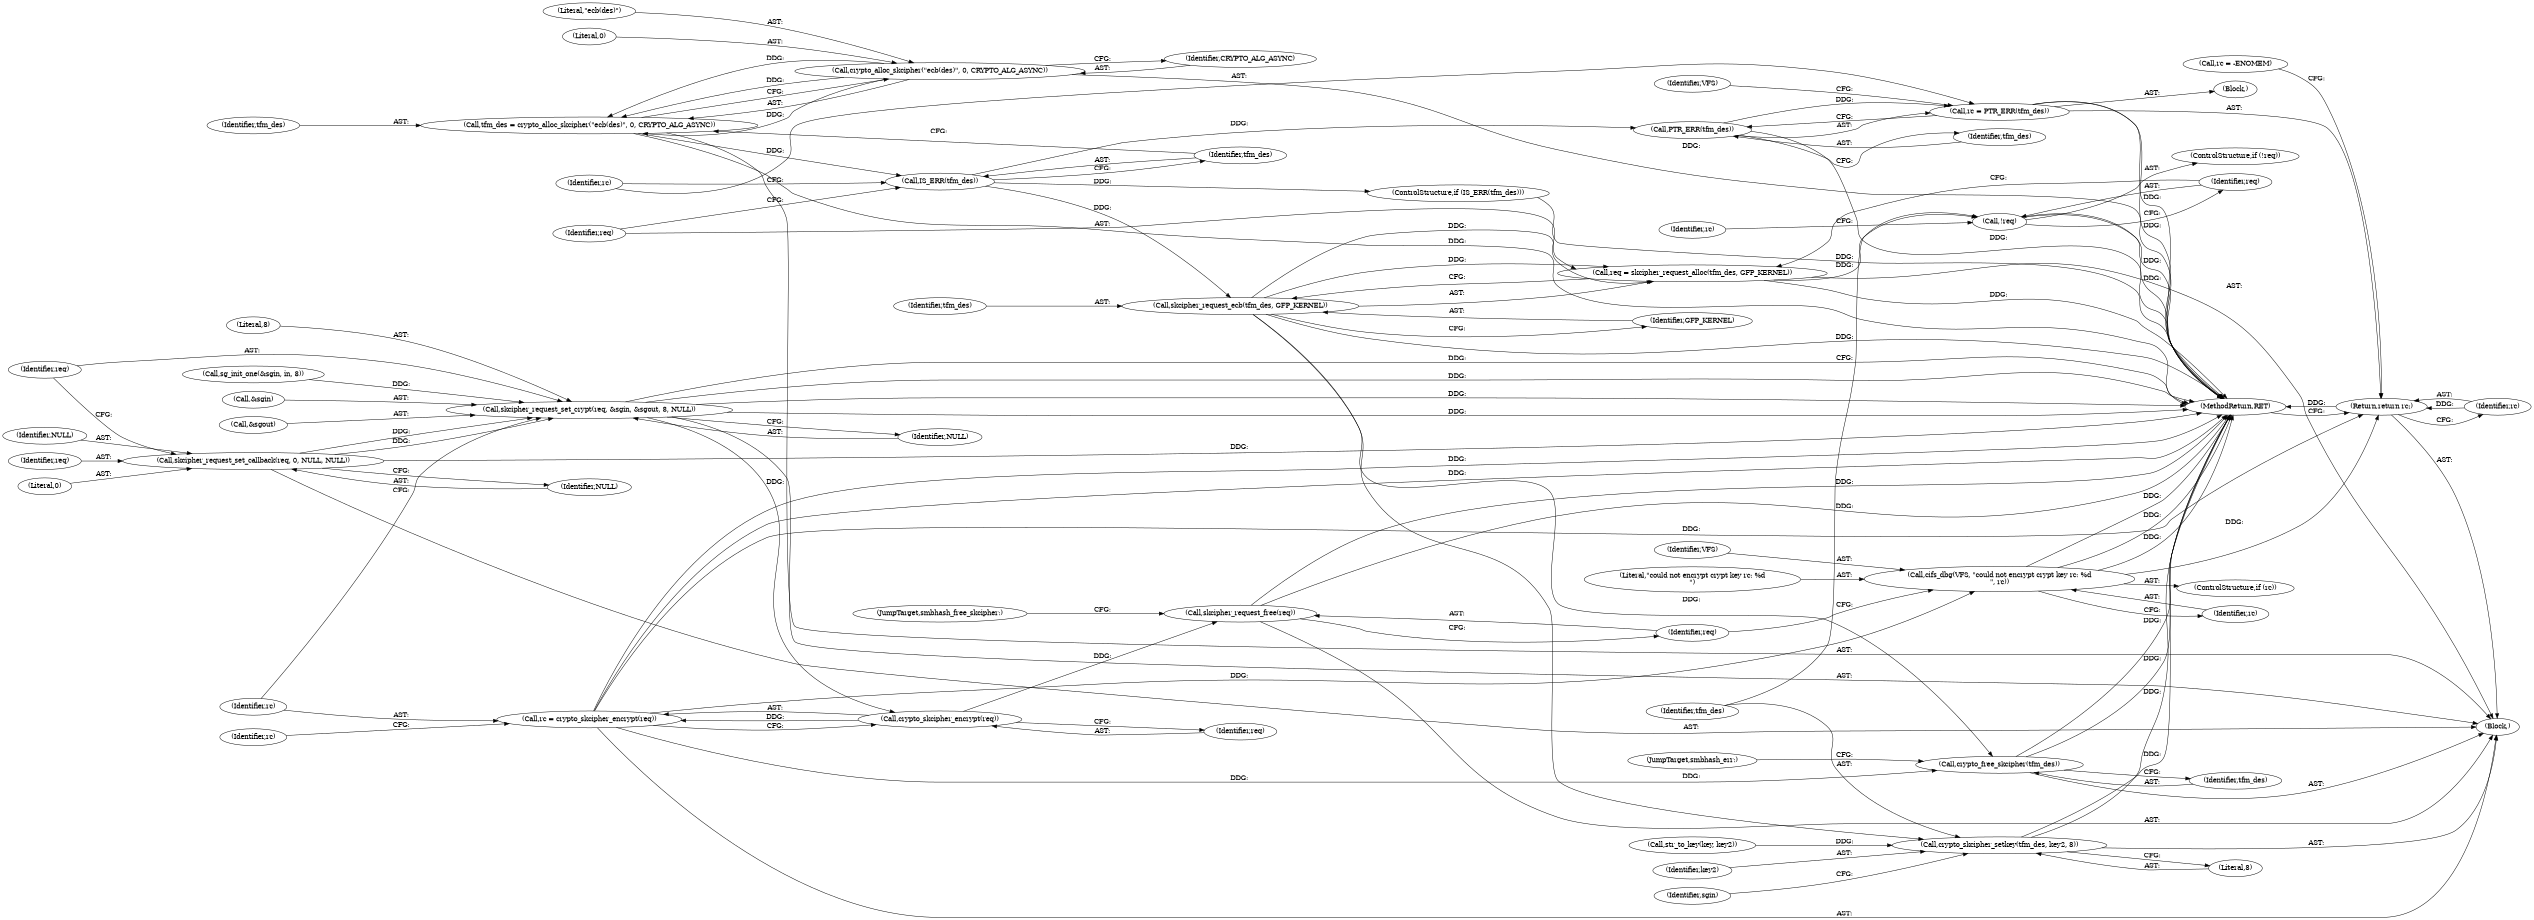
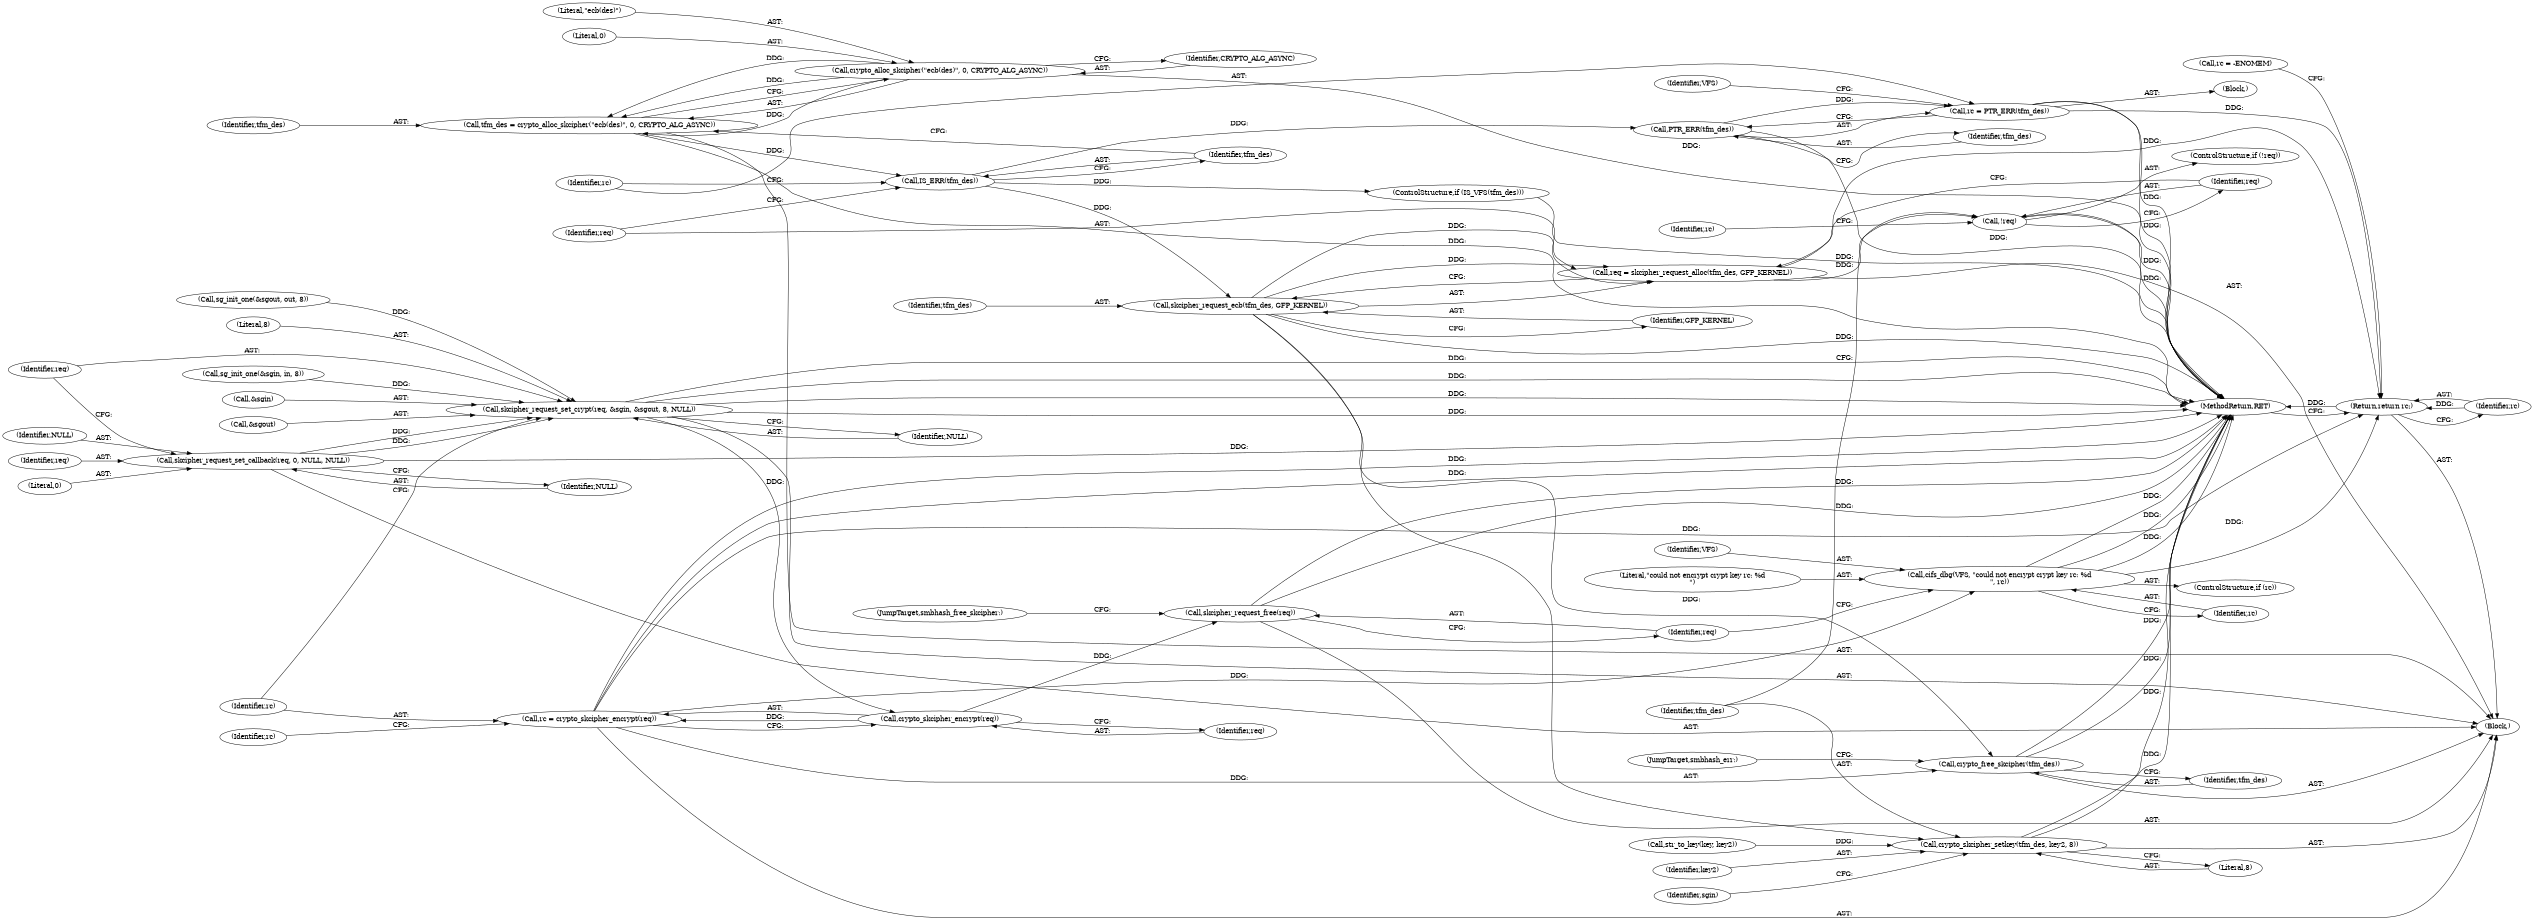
(2235, 108) -> (2235, 108)
(1458, 193) -> (1458, 193)
none -> (253, 300)
(2008, 300) -> (2148, 147)
(1692, 777) -> (1692, 777)
